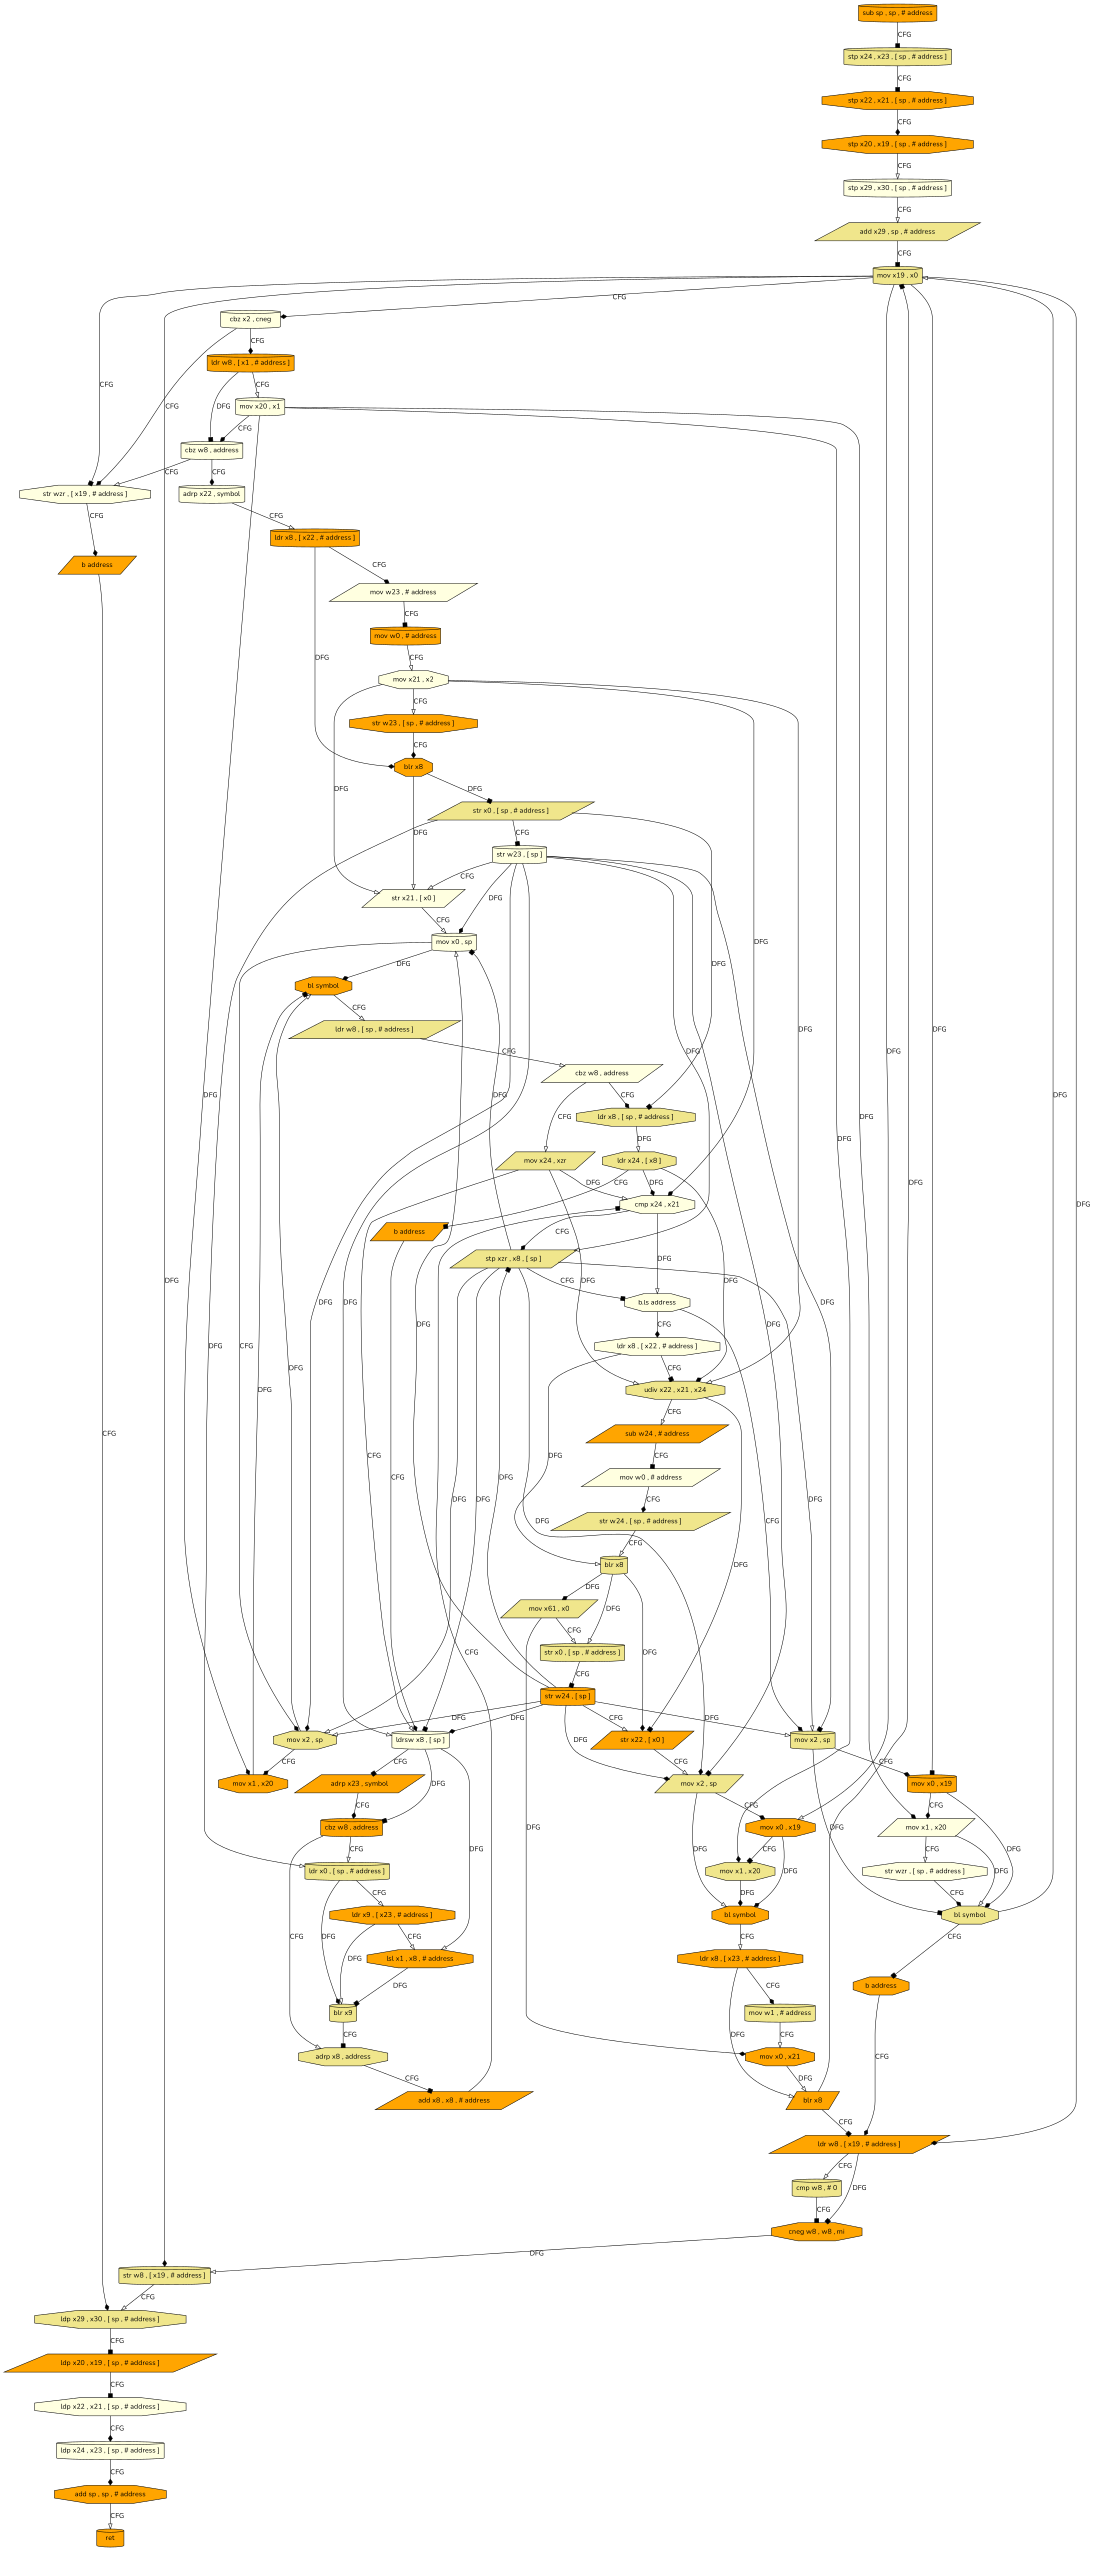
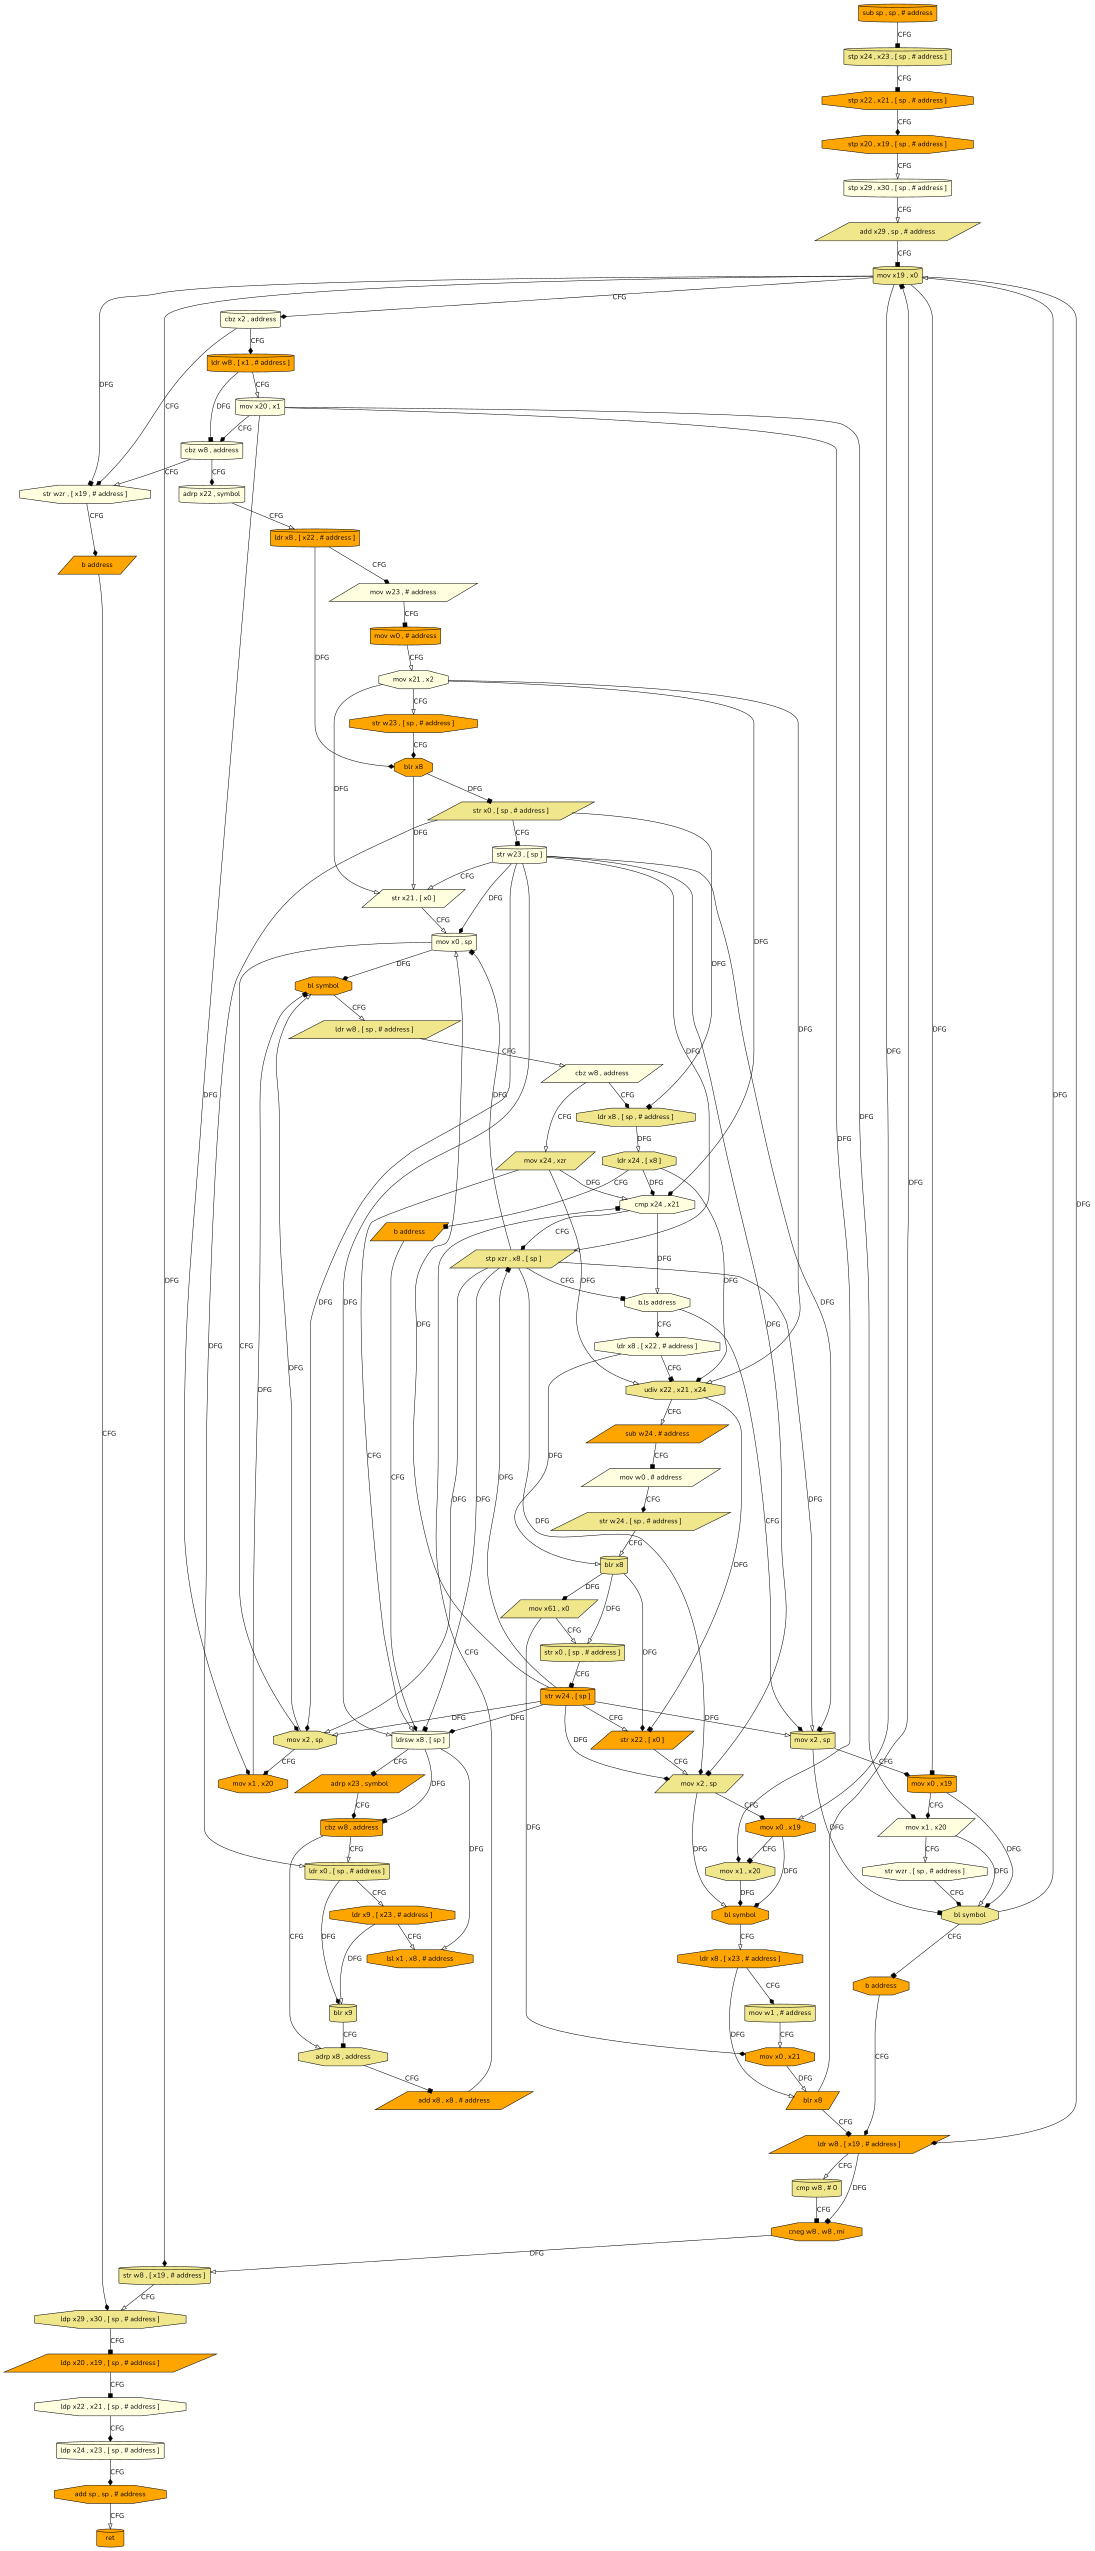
(251, 319) -> (251, 319)
(107, 385) -> (107, 385)
(383, 1985) -> none
